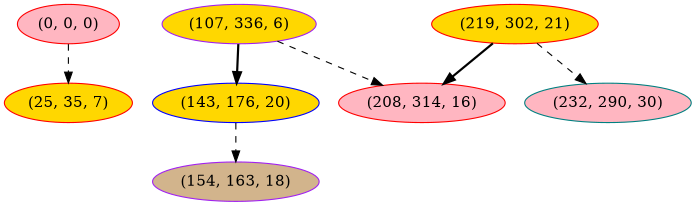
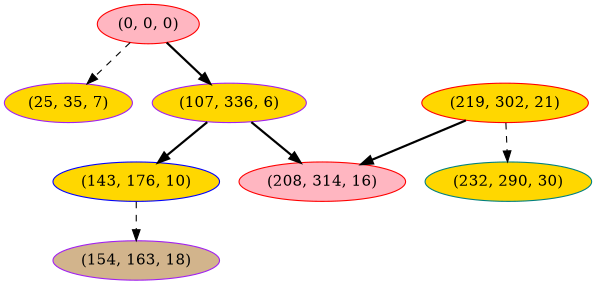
none -> (184, 59)
(325, 61) -> (271, 139)
(68, 103) -> (68, 103)
(236, 103) -> (136, 182)
(608, 103) -> (508, 182)
